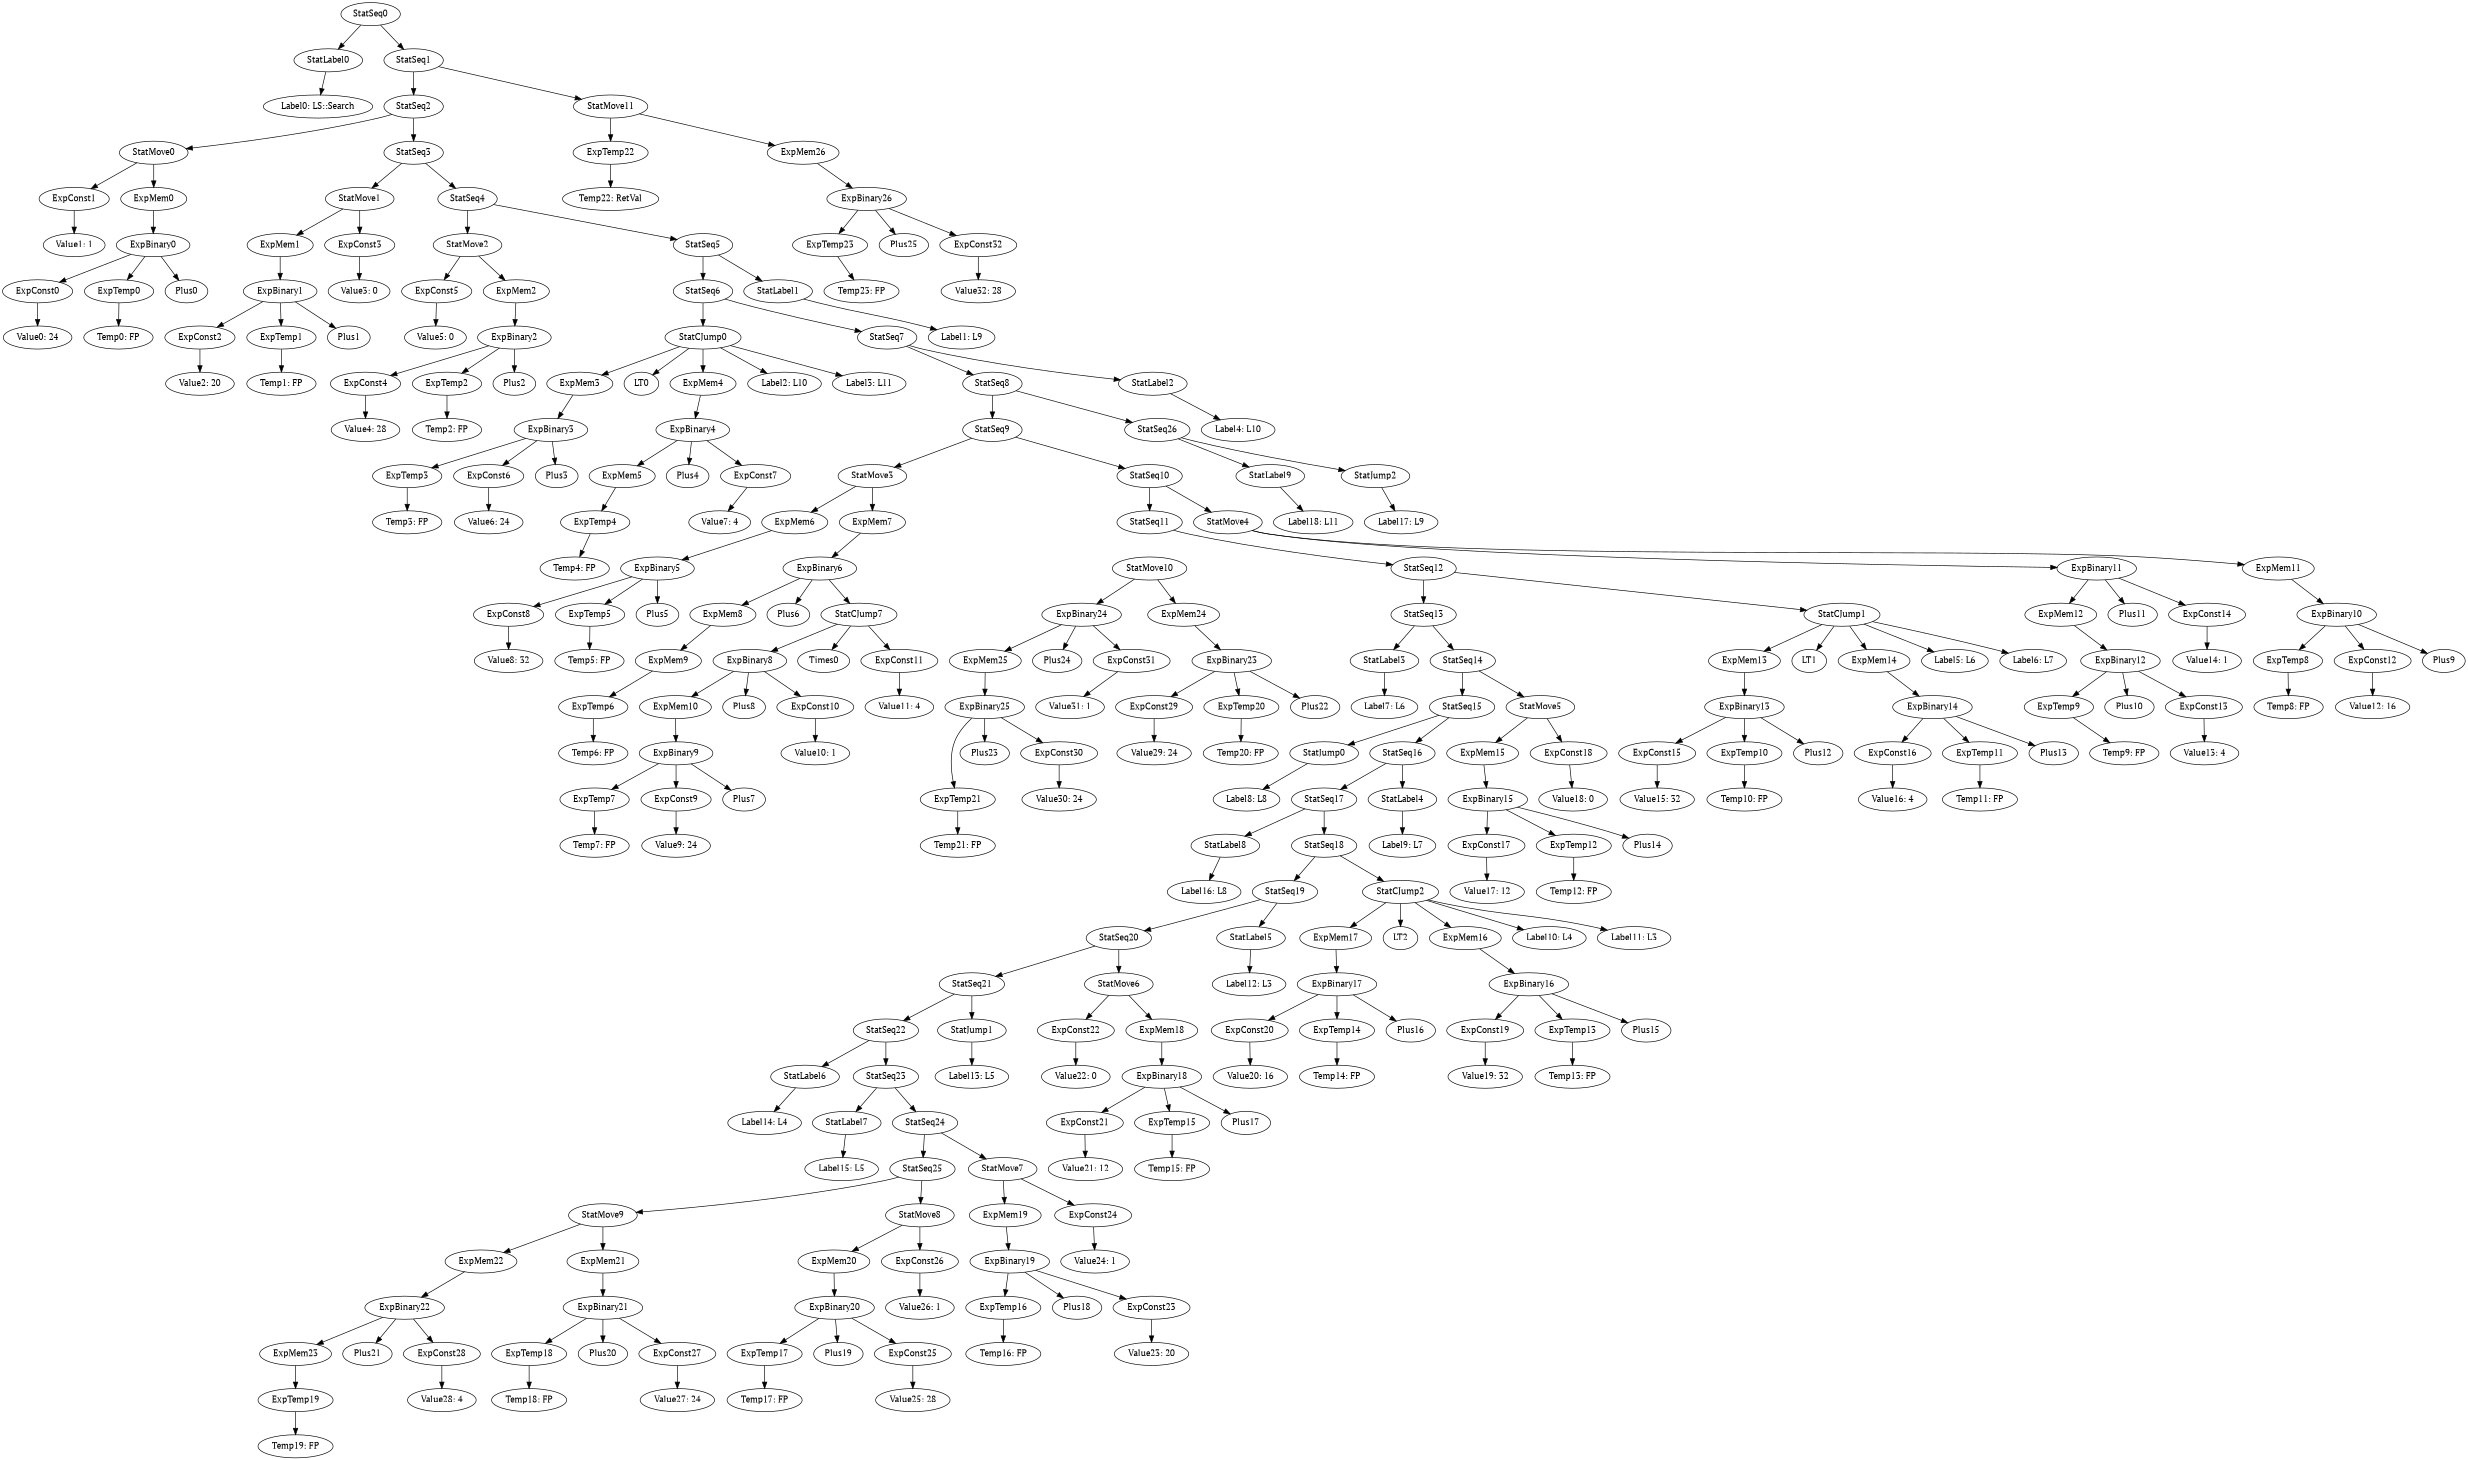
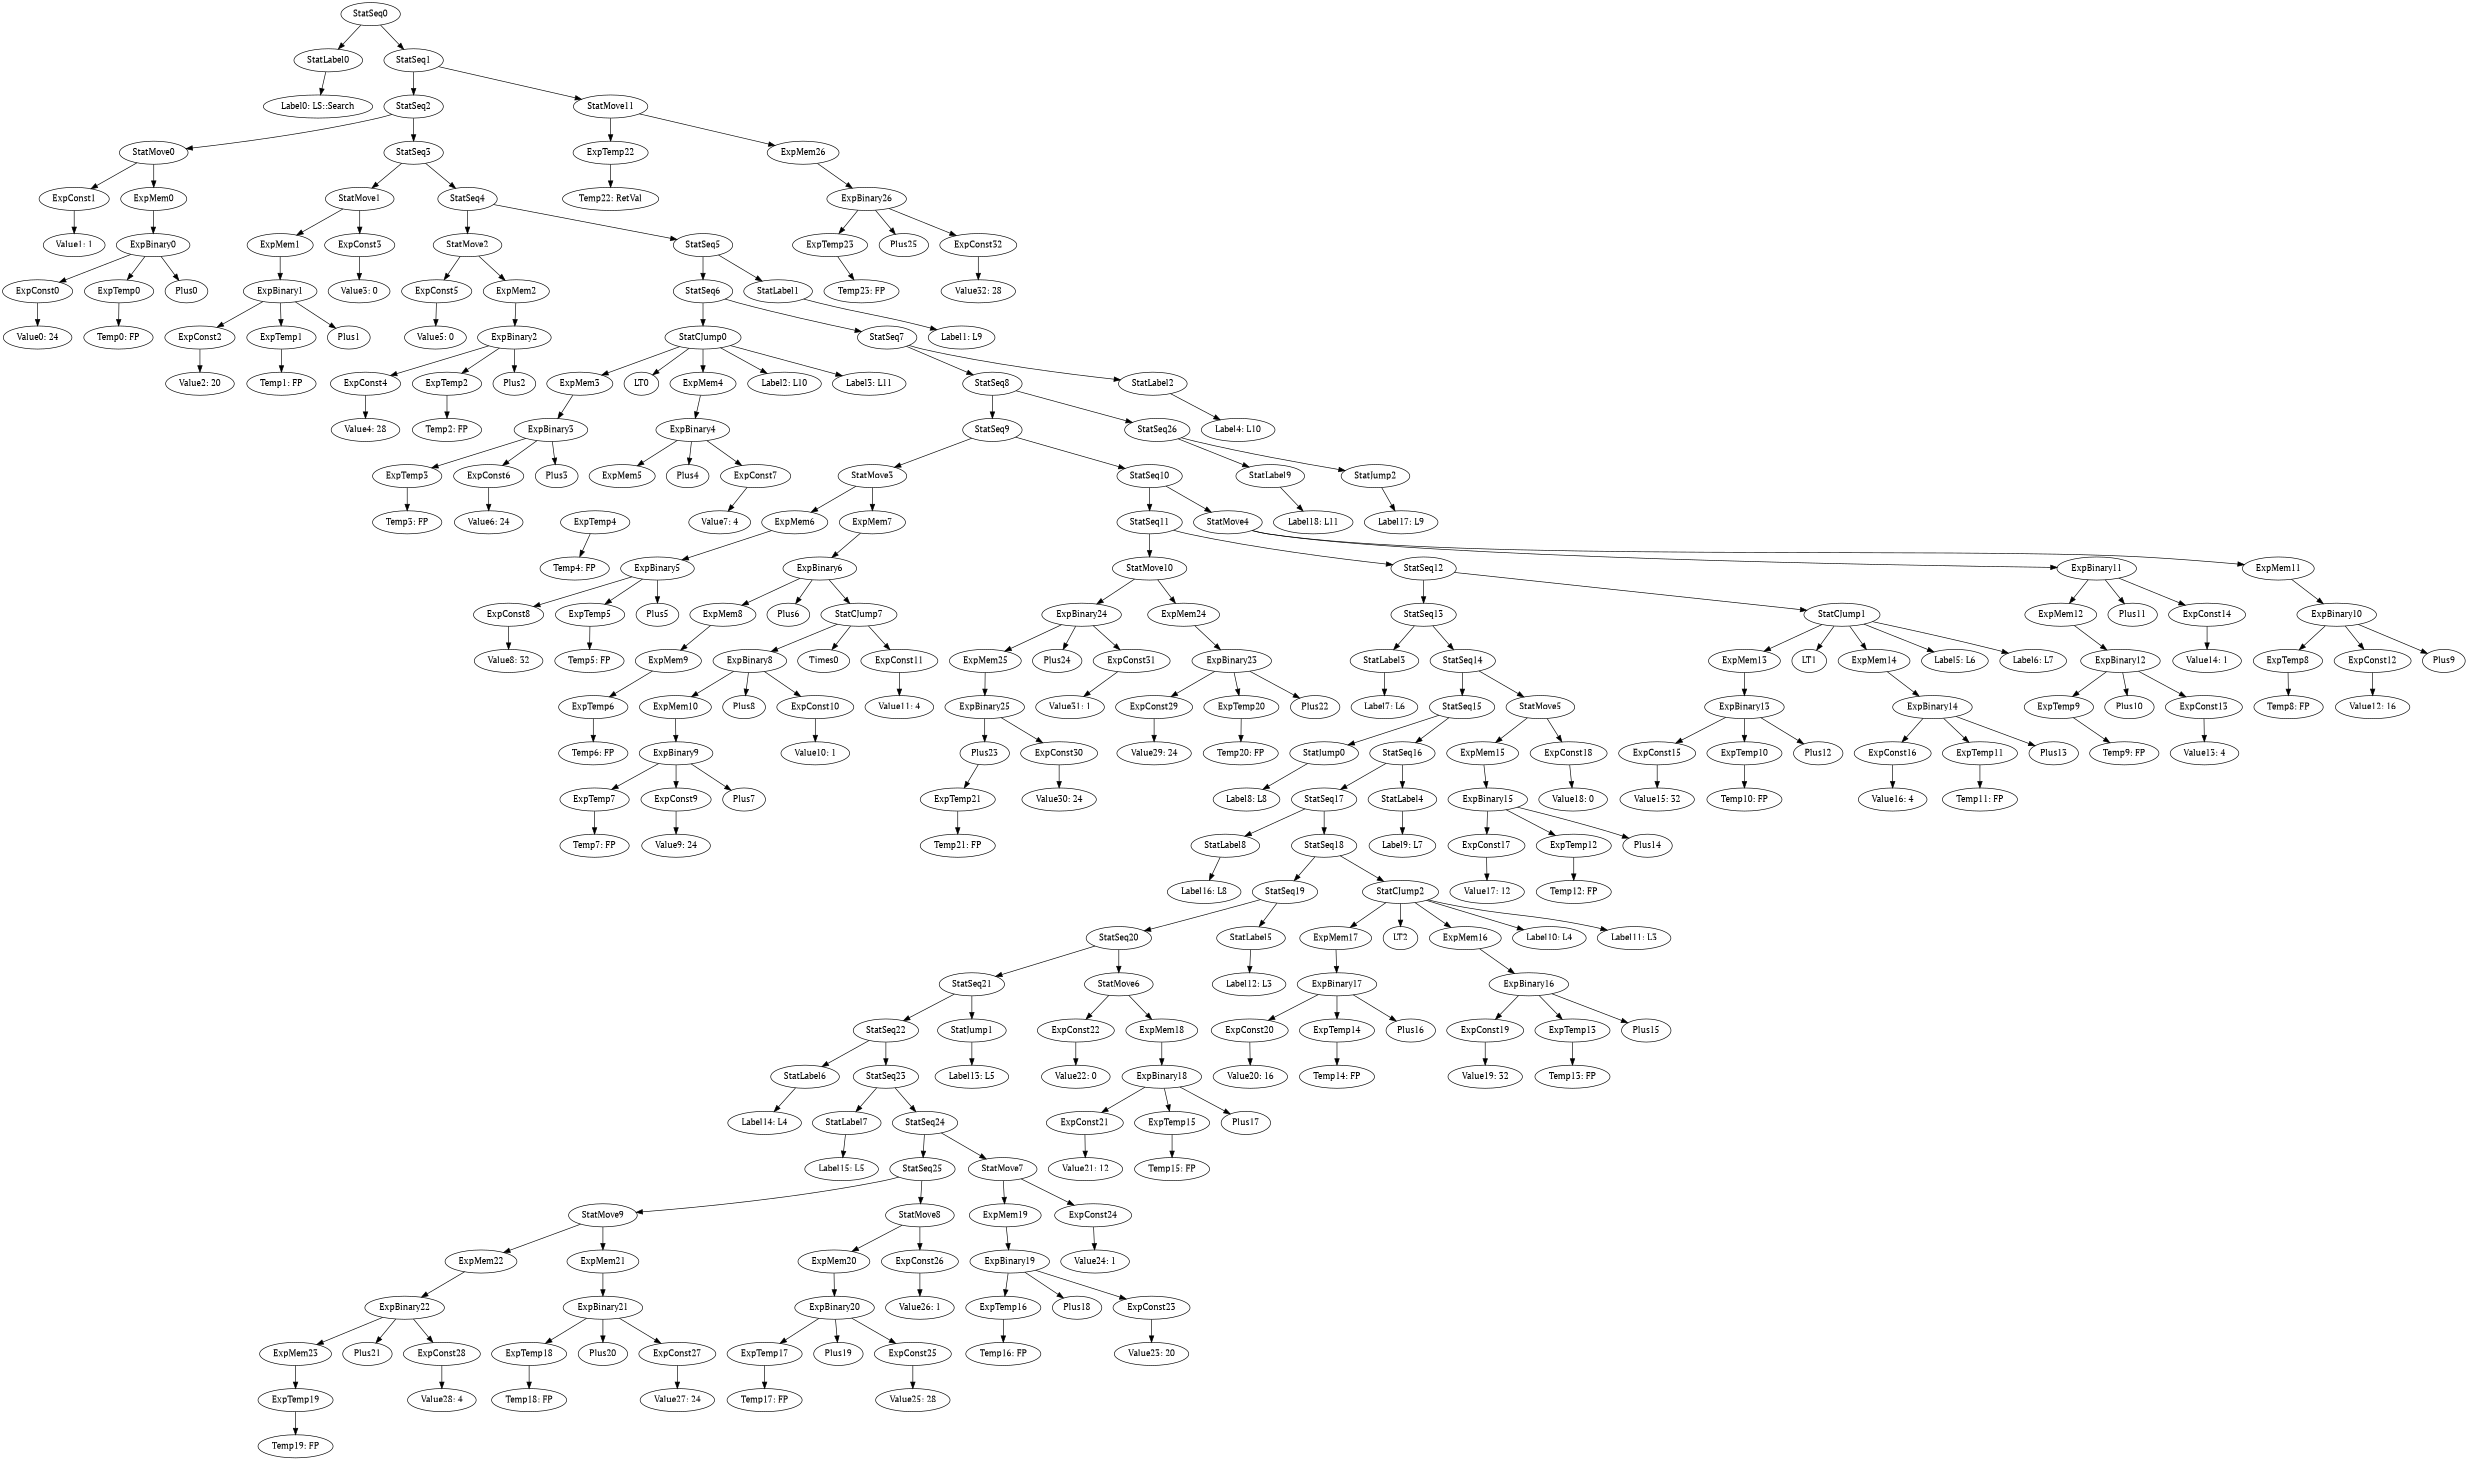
(610, 496) -> none
none -> (1150, 542)
(953, 747) -> (973, 773)
